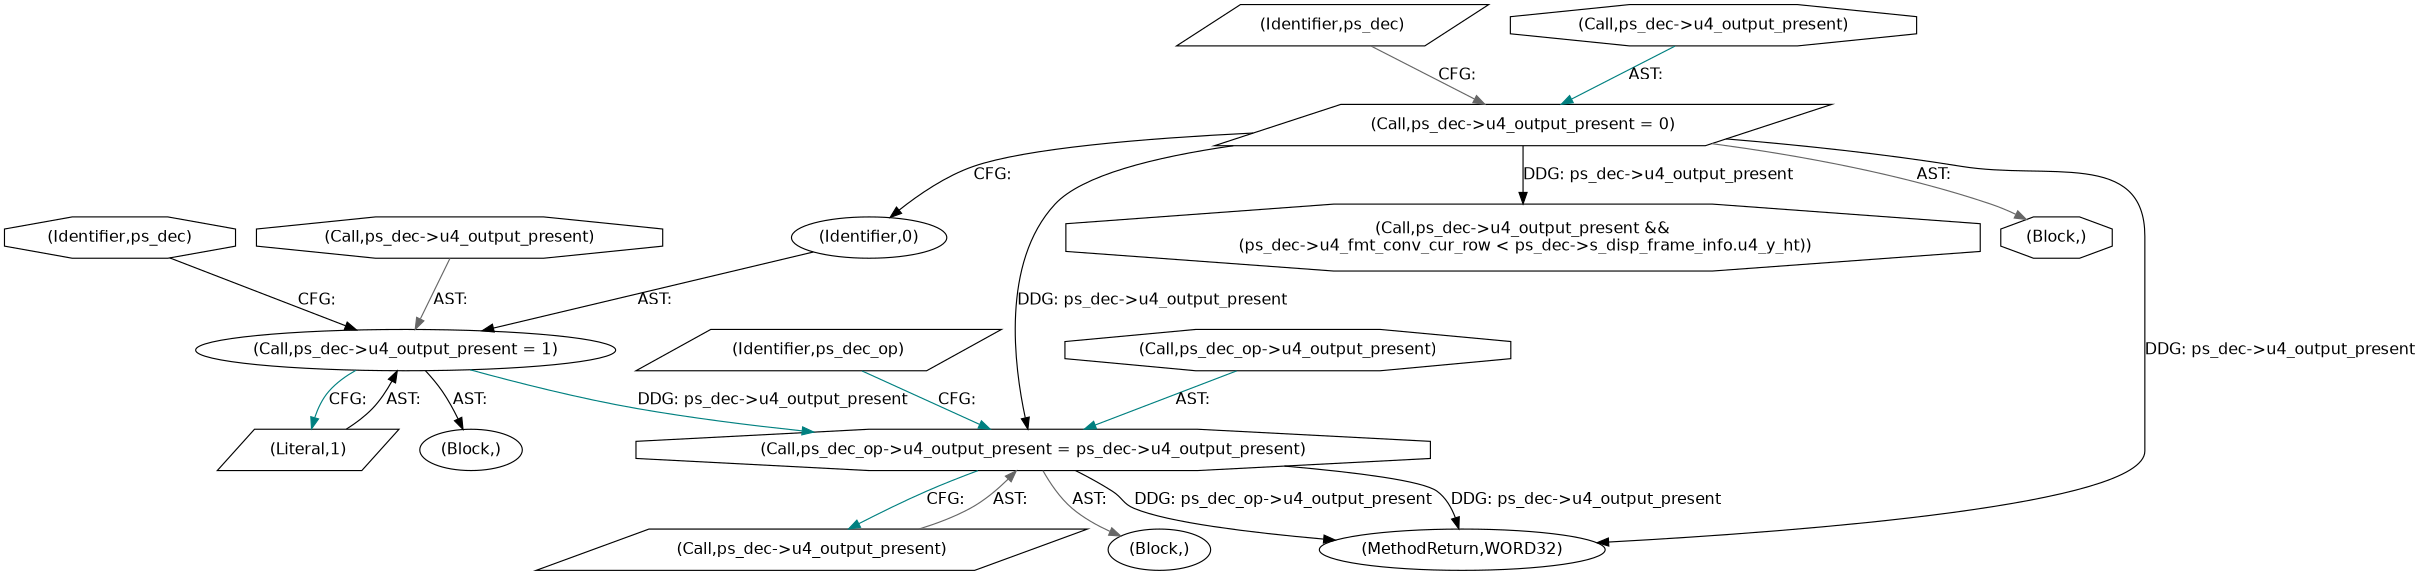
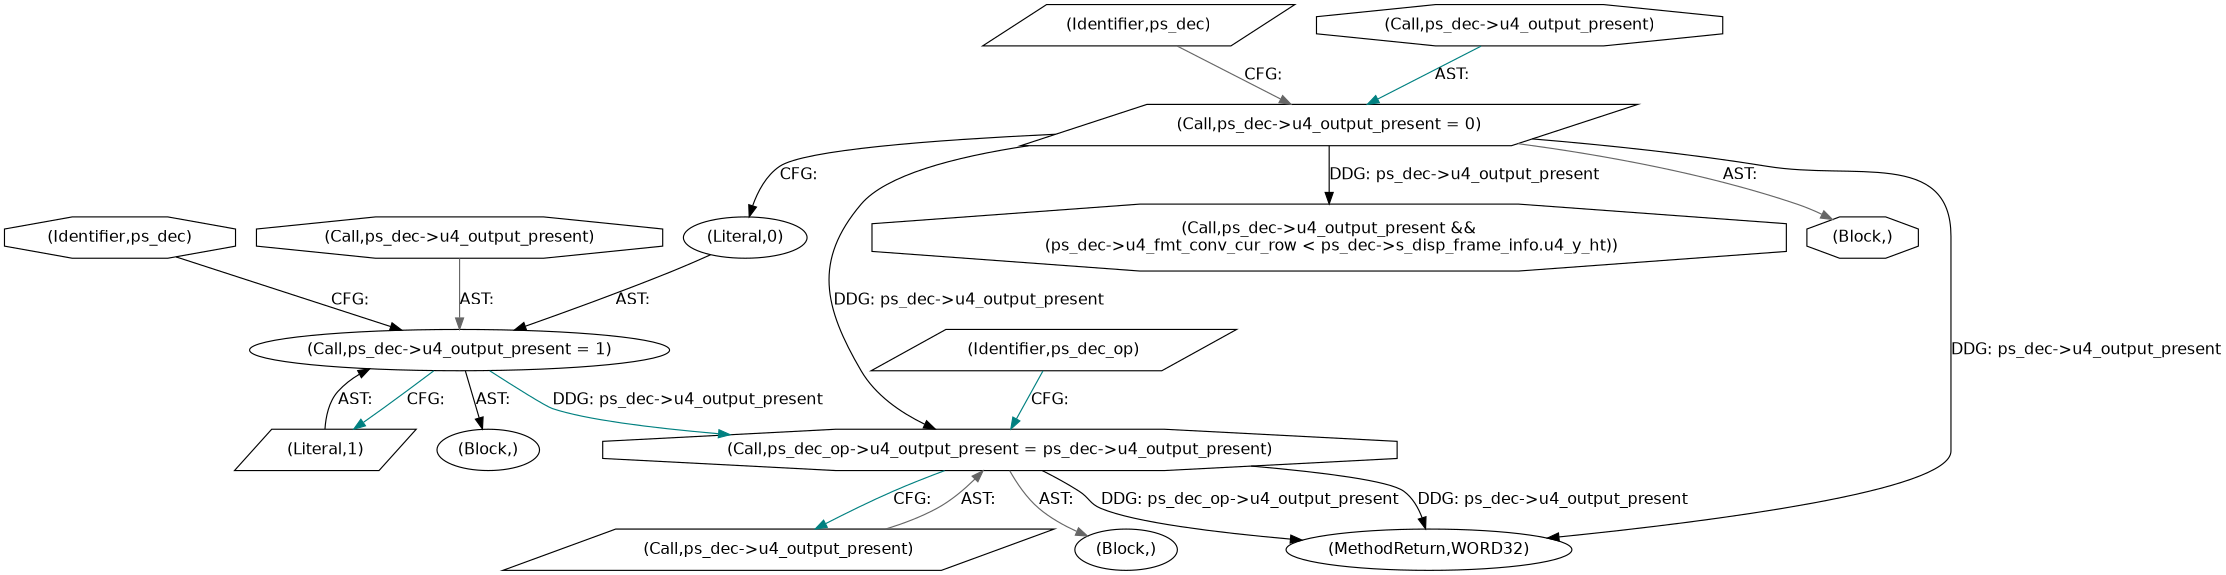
(869, 238) -> (745, 238)
(1288, 350) -> none
